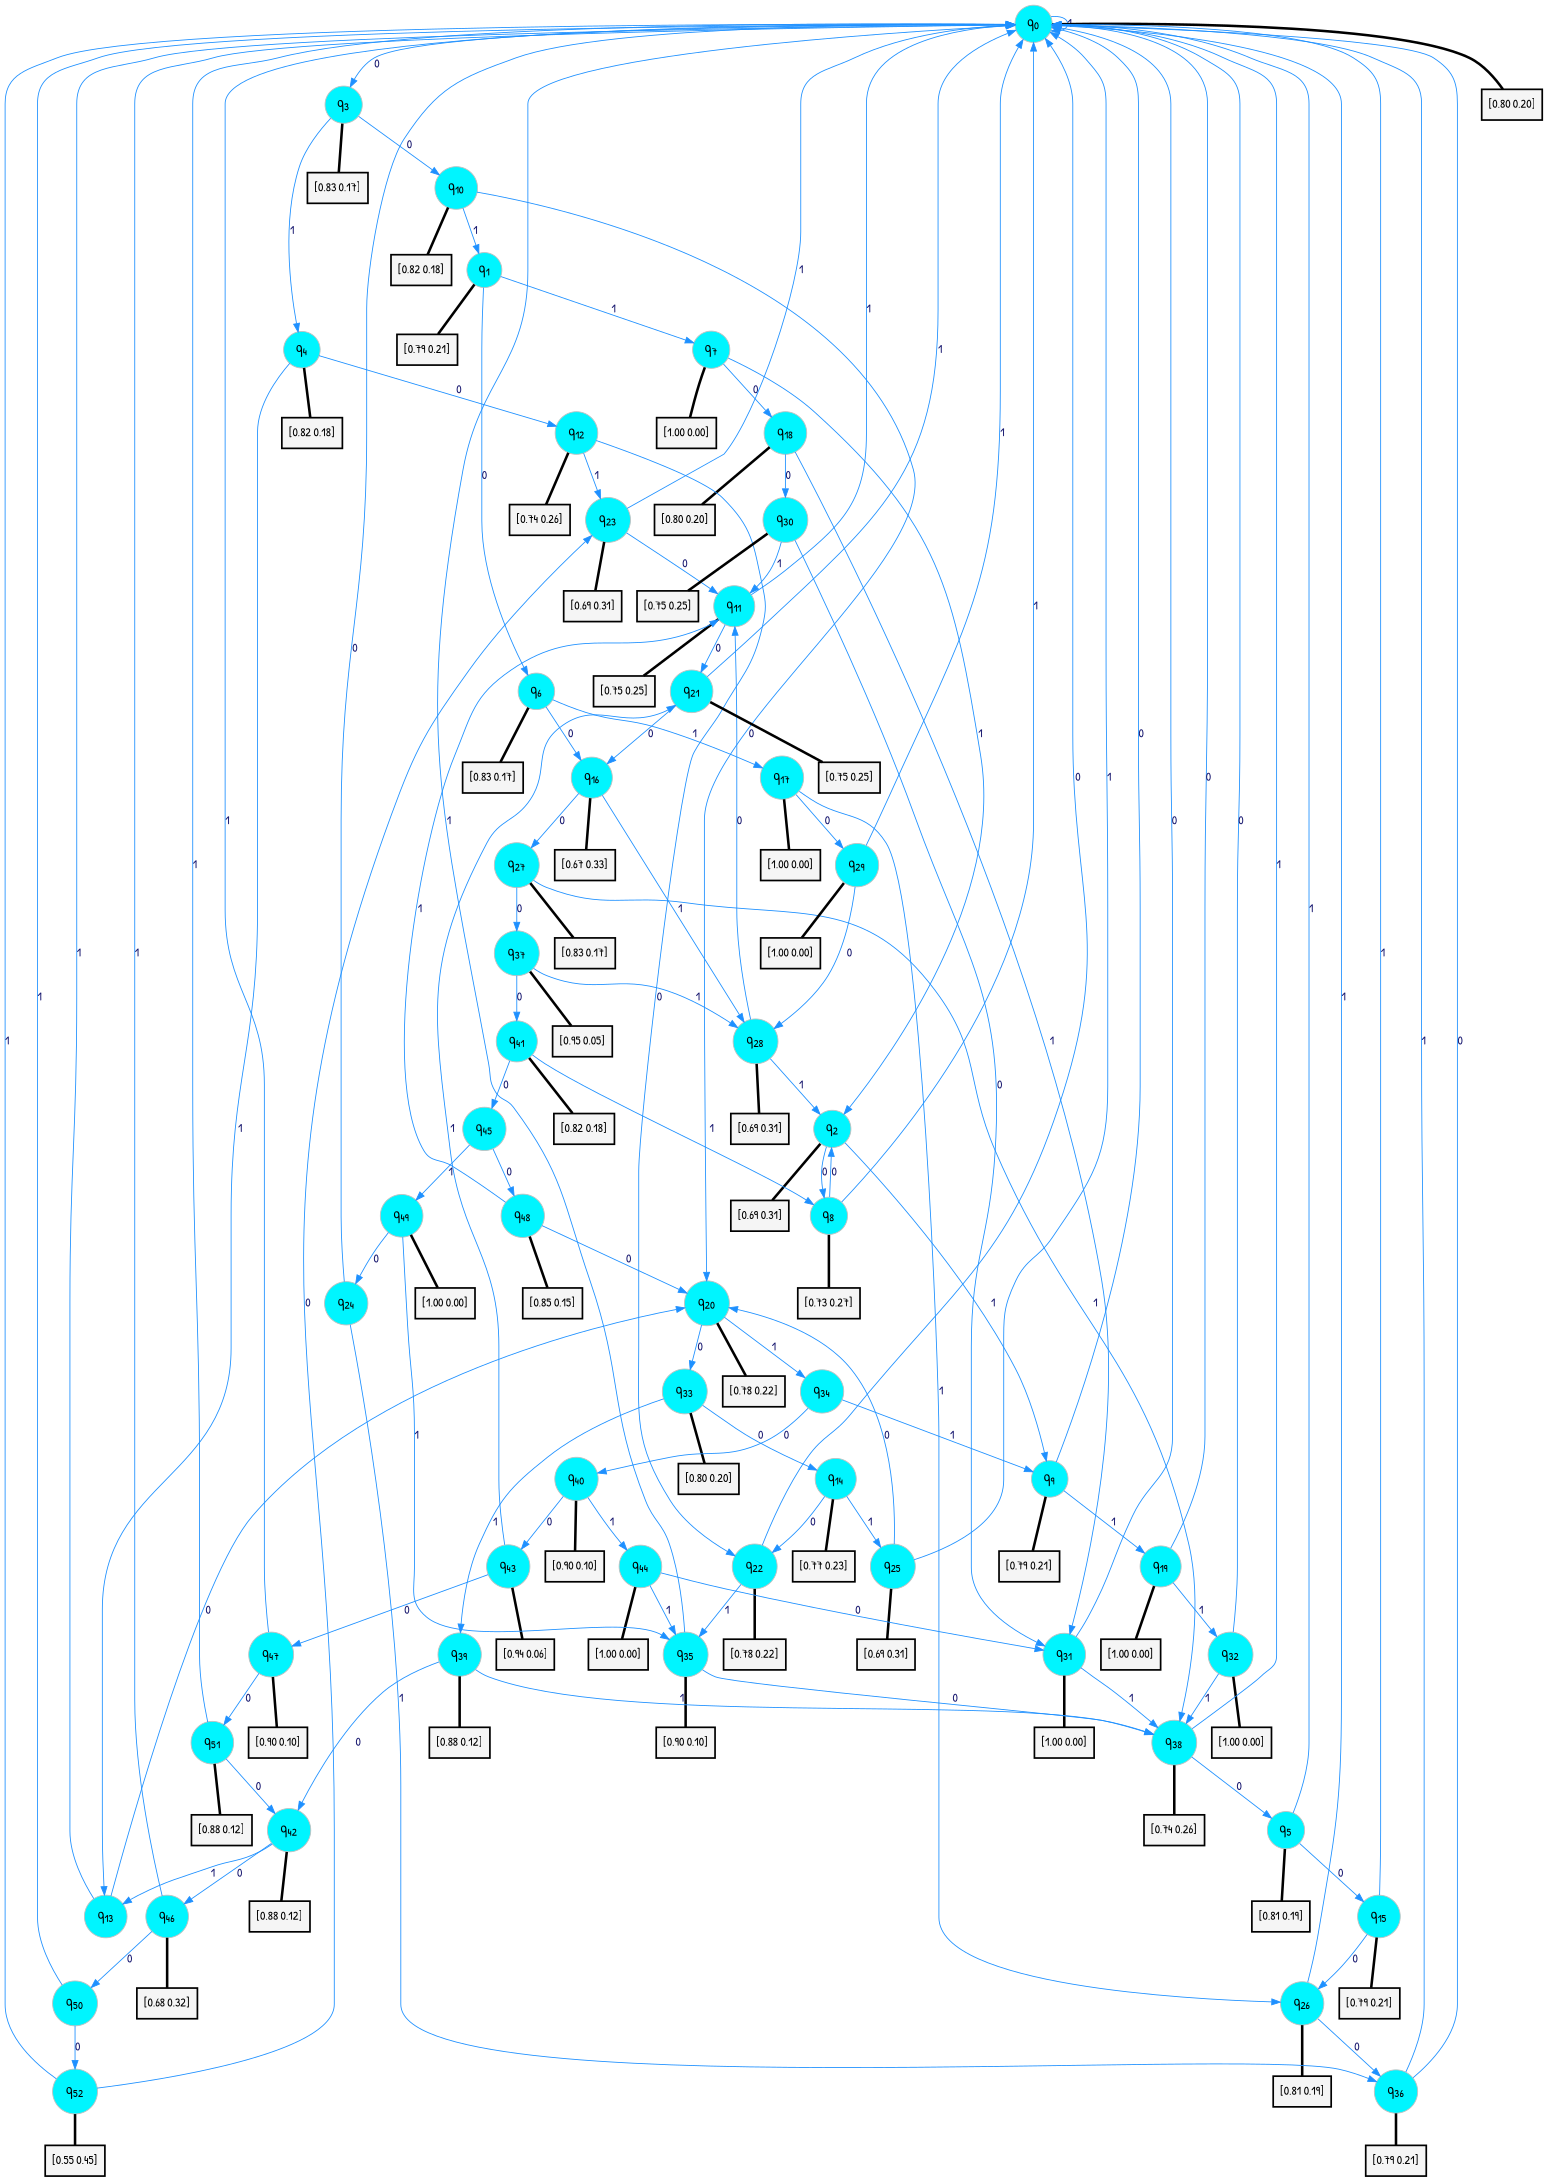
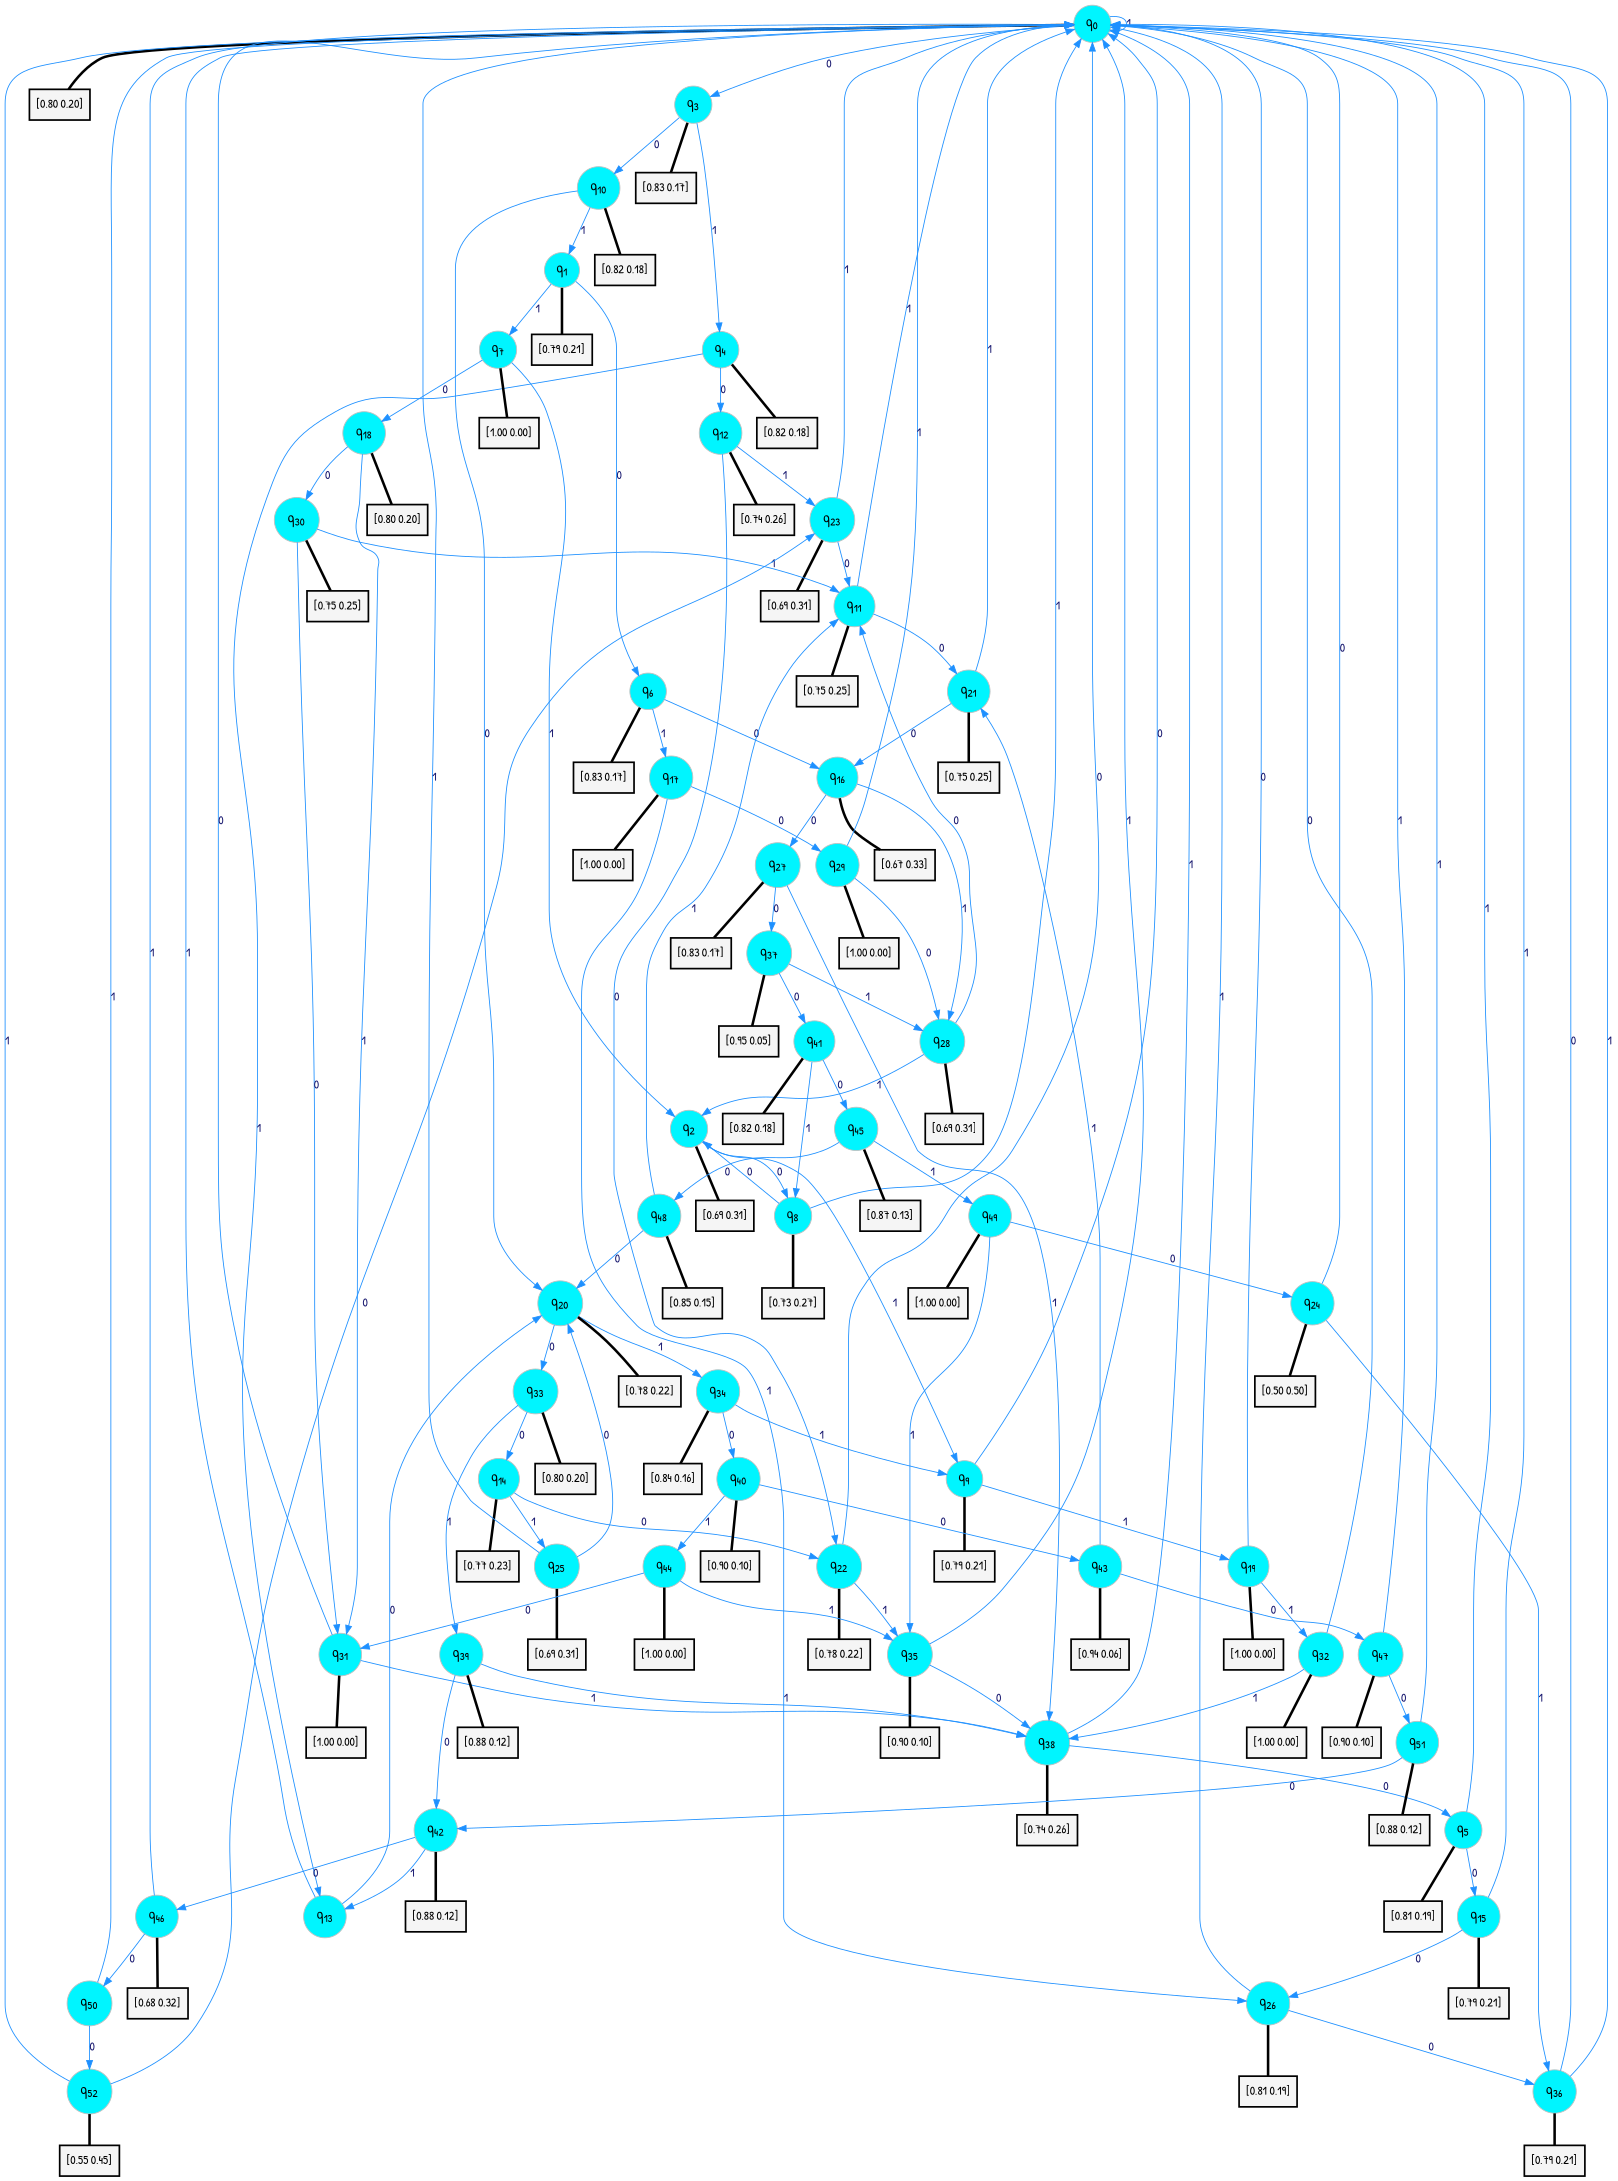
none -> (890, 1216)
none -> (1285, 1391)
none -> (673, 1479)
